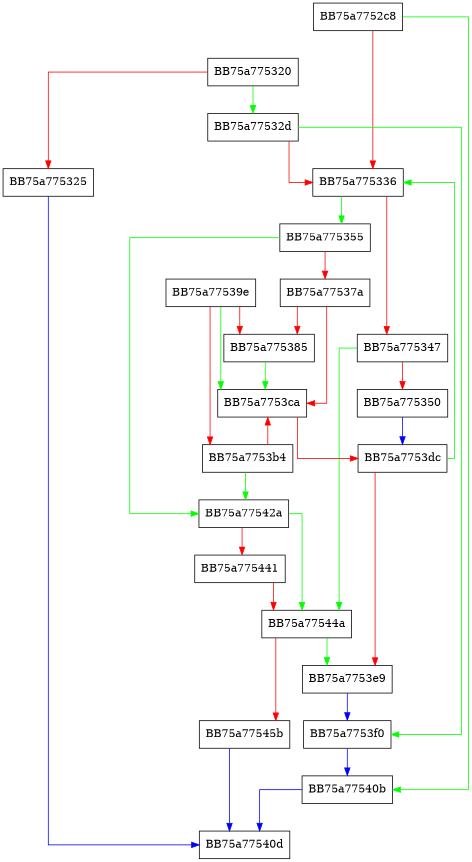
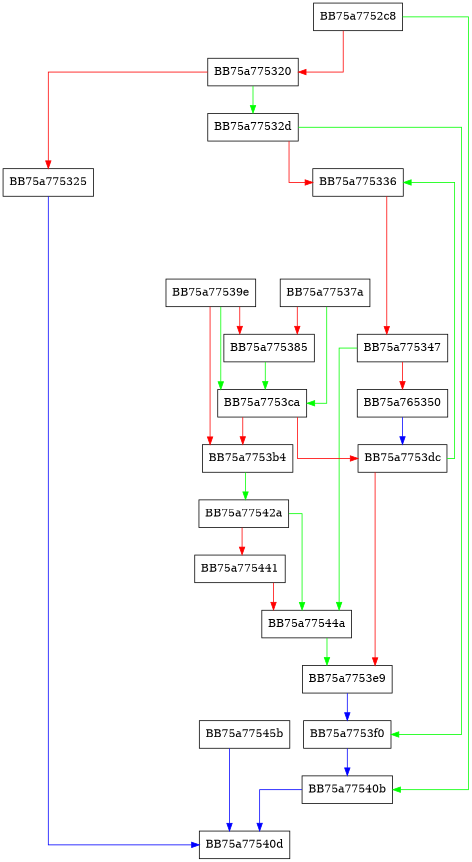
(373, 96) -> (343, 70)
(325, 238) -> none
(327, 361) -> (327, 361)
(402, 403) -> (402, 403)
(268, 435) -> (243, 427)
(276, 675) -> none
